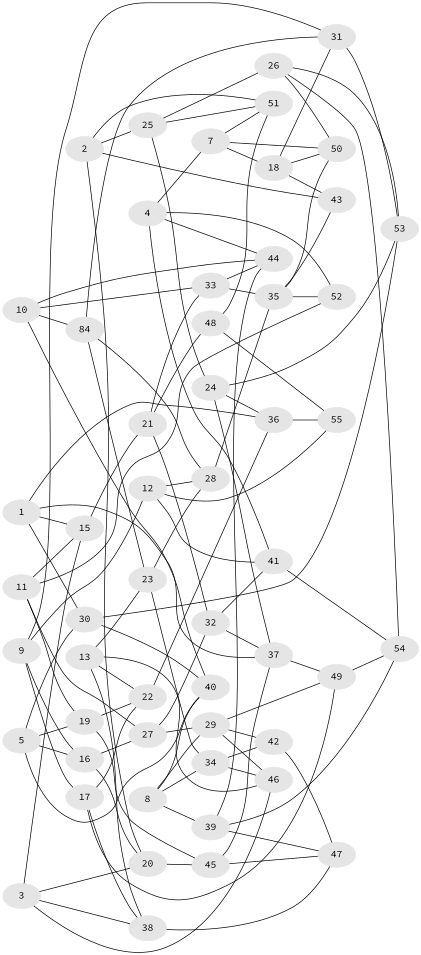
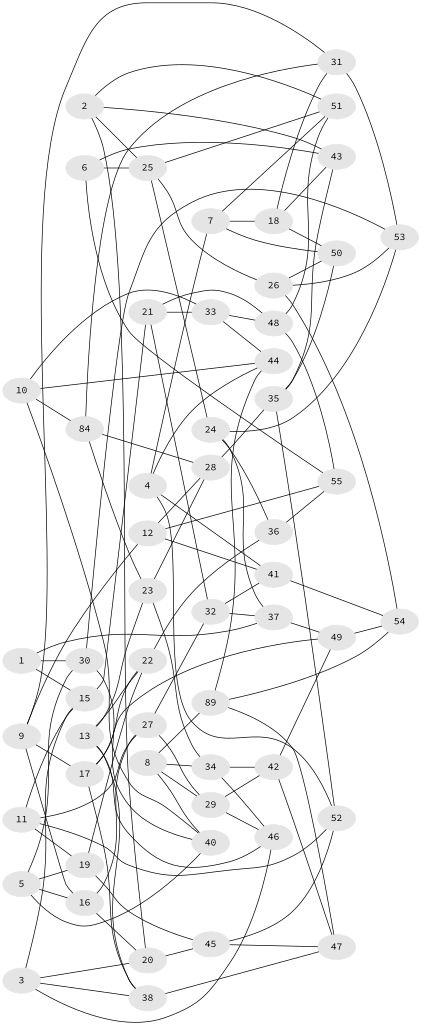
none -> (85, 168)
(242, 291) -> (242, 318)
(124, 408) -> none
(274, 701) -> (305, 702)
(248, 768) -> (300, 904)
(211, 827) -> (211, 703)
